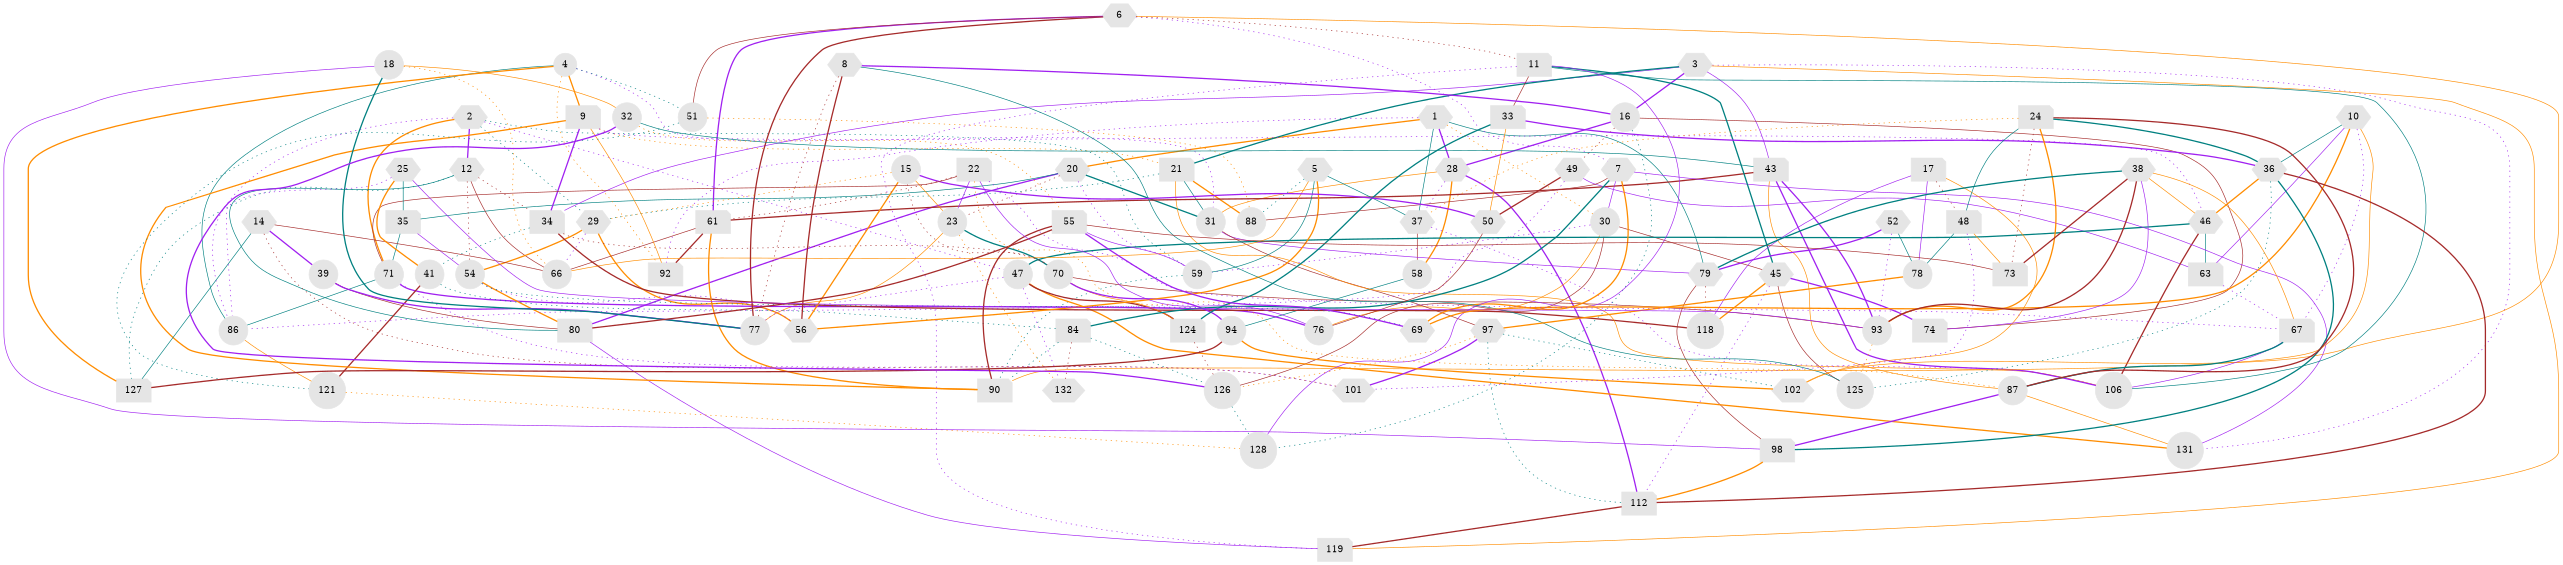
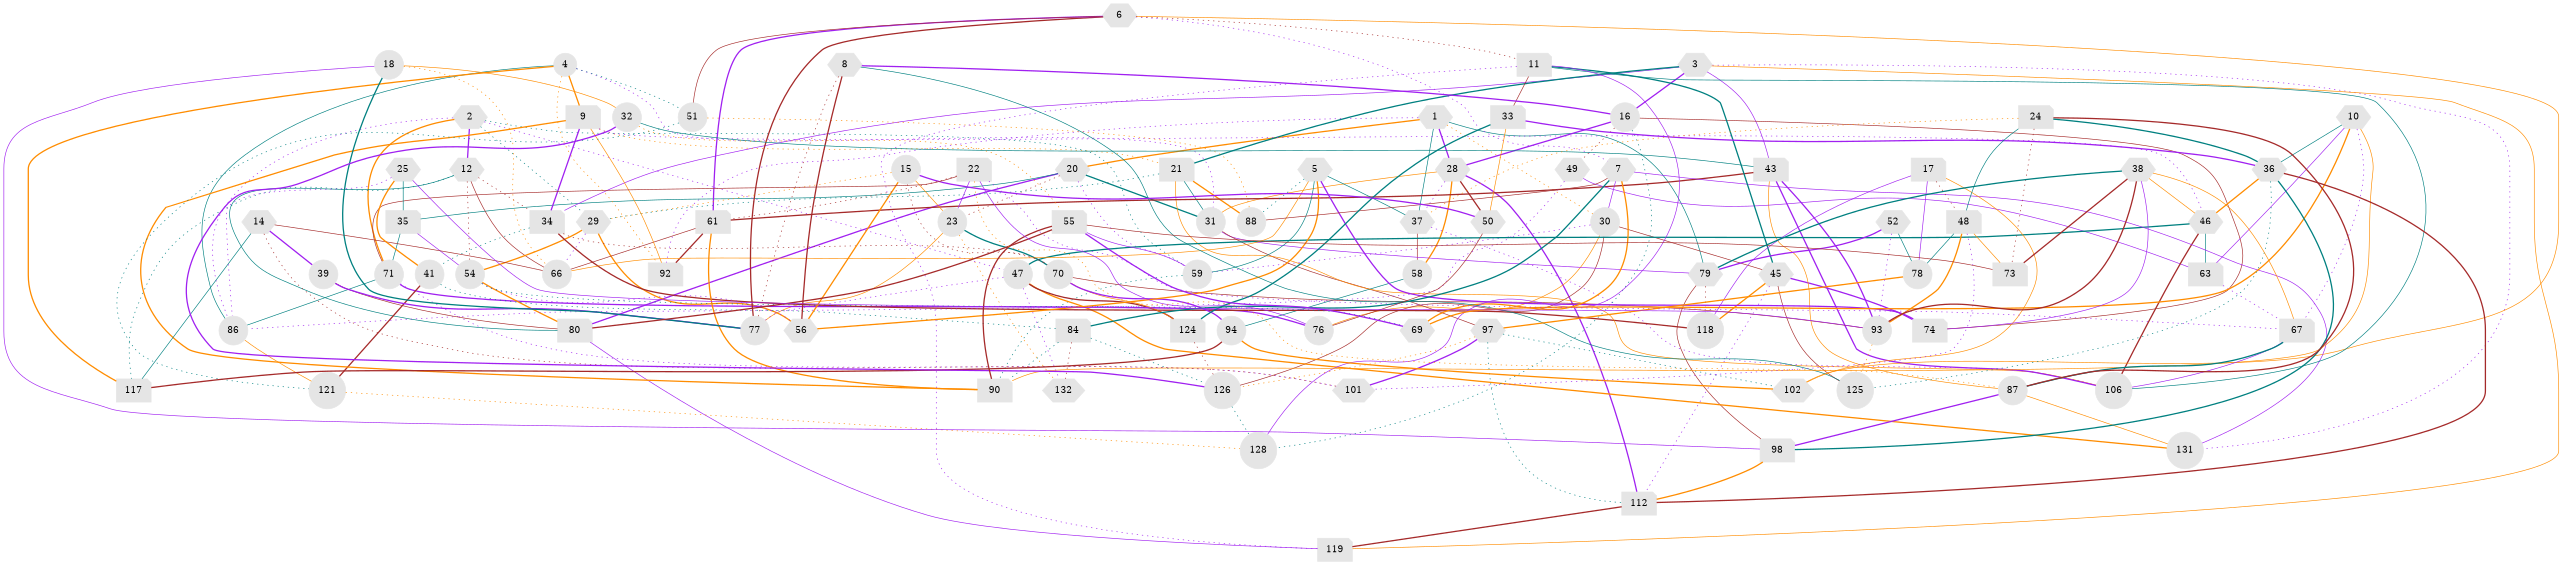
(1527, 198) -> (1475, 203)
(2041, 277) -> (1939, 288)
none -> (1589, 305)
(134, 391) -> (134, 391)
